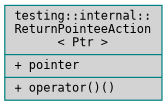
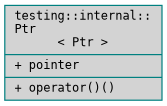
(83, 29) -> (26, 29)
